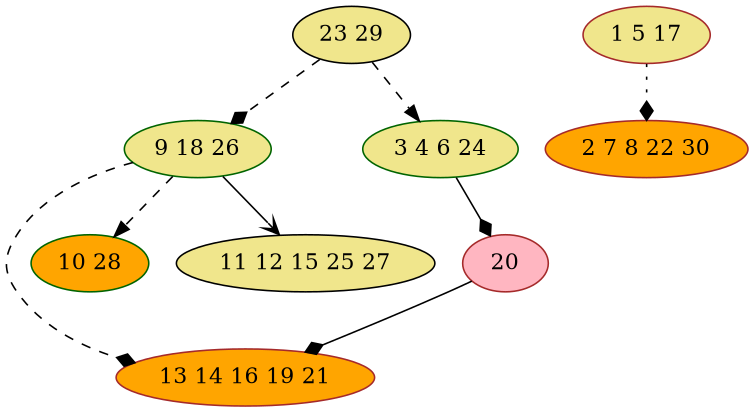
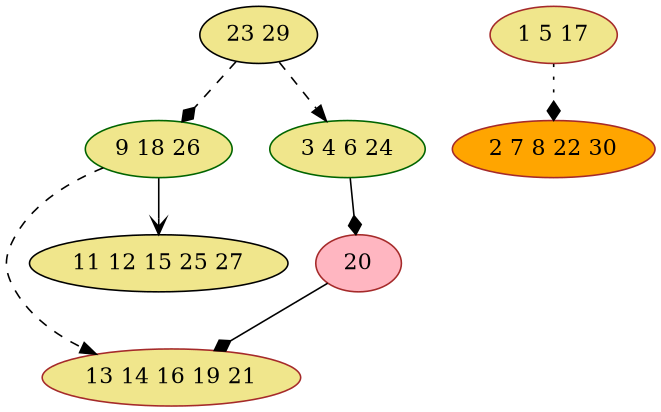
(8, 254) -> (9, 251)
(90, 263) -> none
(245, 377) -> (171, 377)
